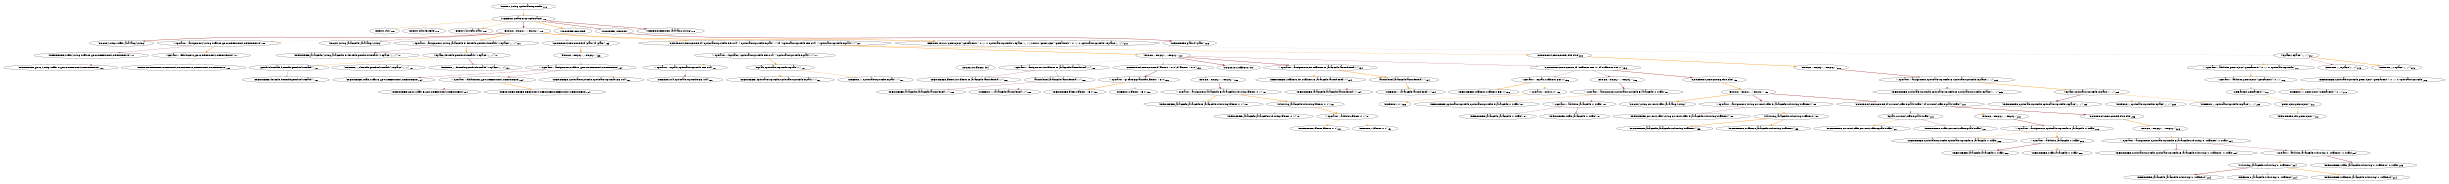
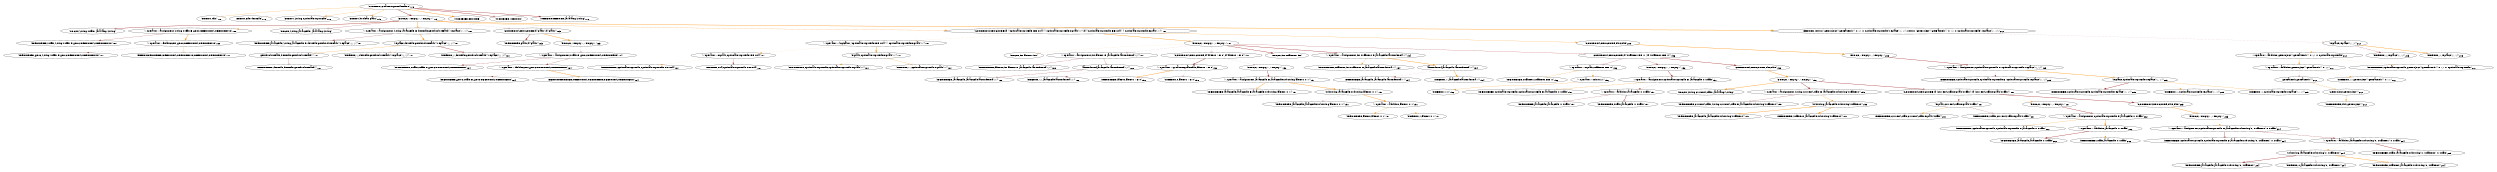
(524, 12) -> (350, 13)
(899, 38) -> (528, 36)
(1515, 86) -> (1563, 74)
